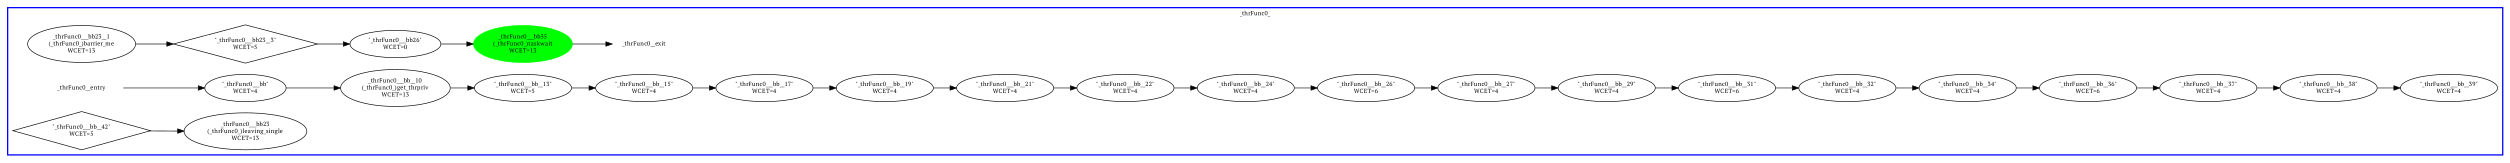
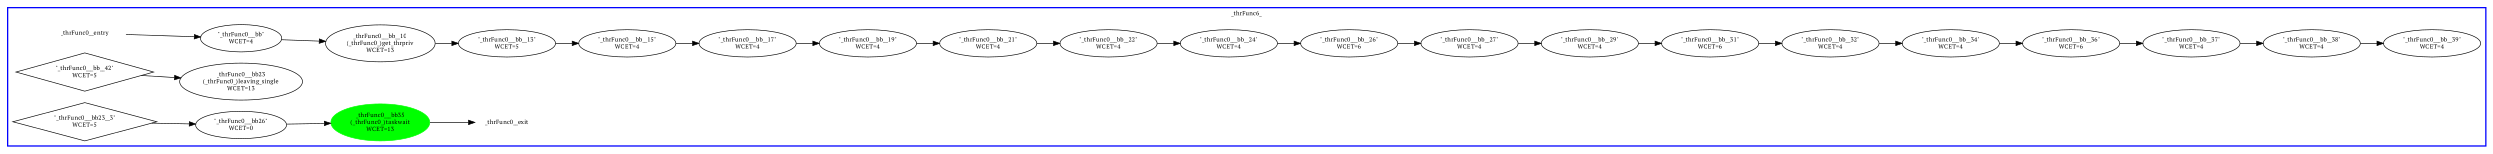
(1255, 14) -> (1247, 14)
(82, 44) -> none
